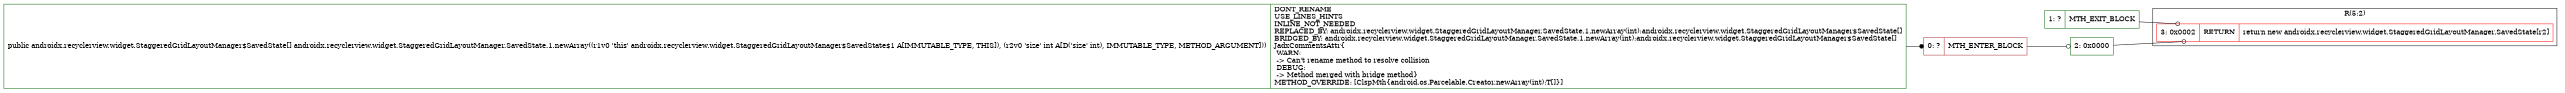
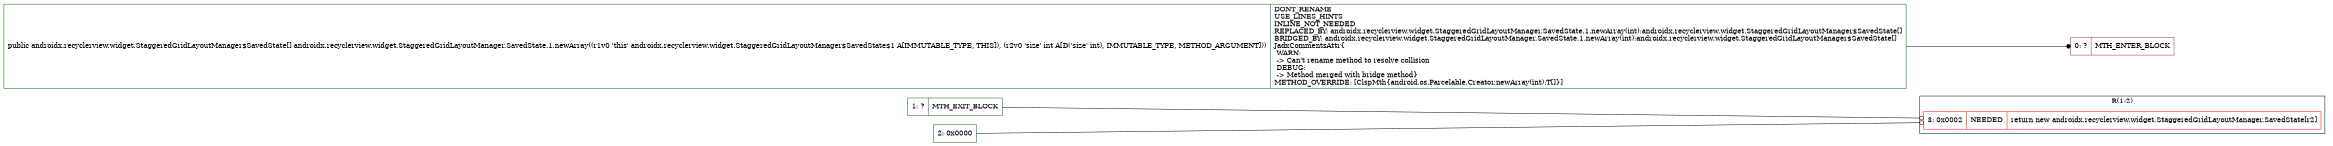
(2355, 14) -> (2122, 102)
(2219, 32) -> (1987, 120)
(2047, 46) -> none
